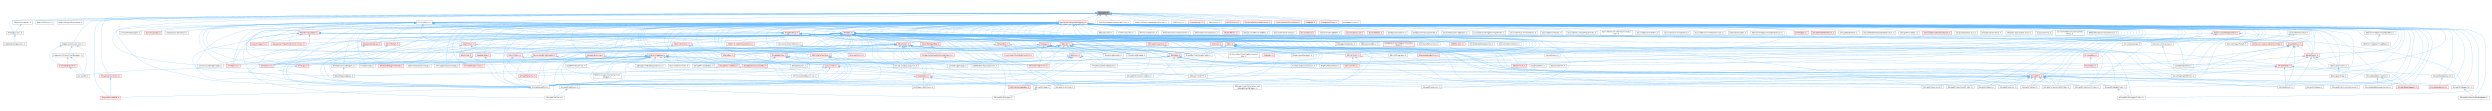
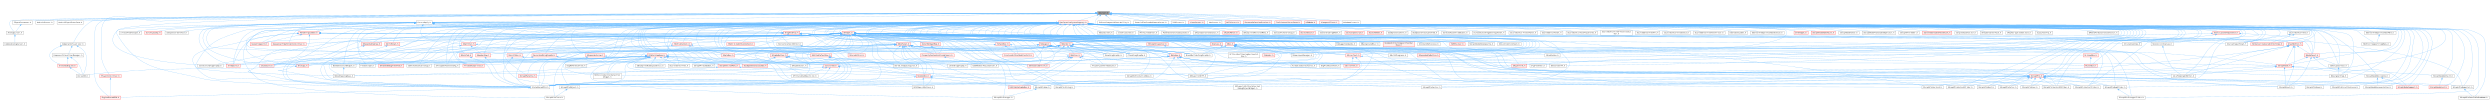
(2070, 33) -> none
(2183, 66) -> none
